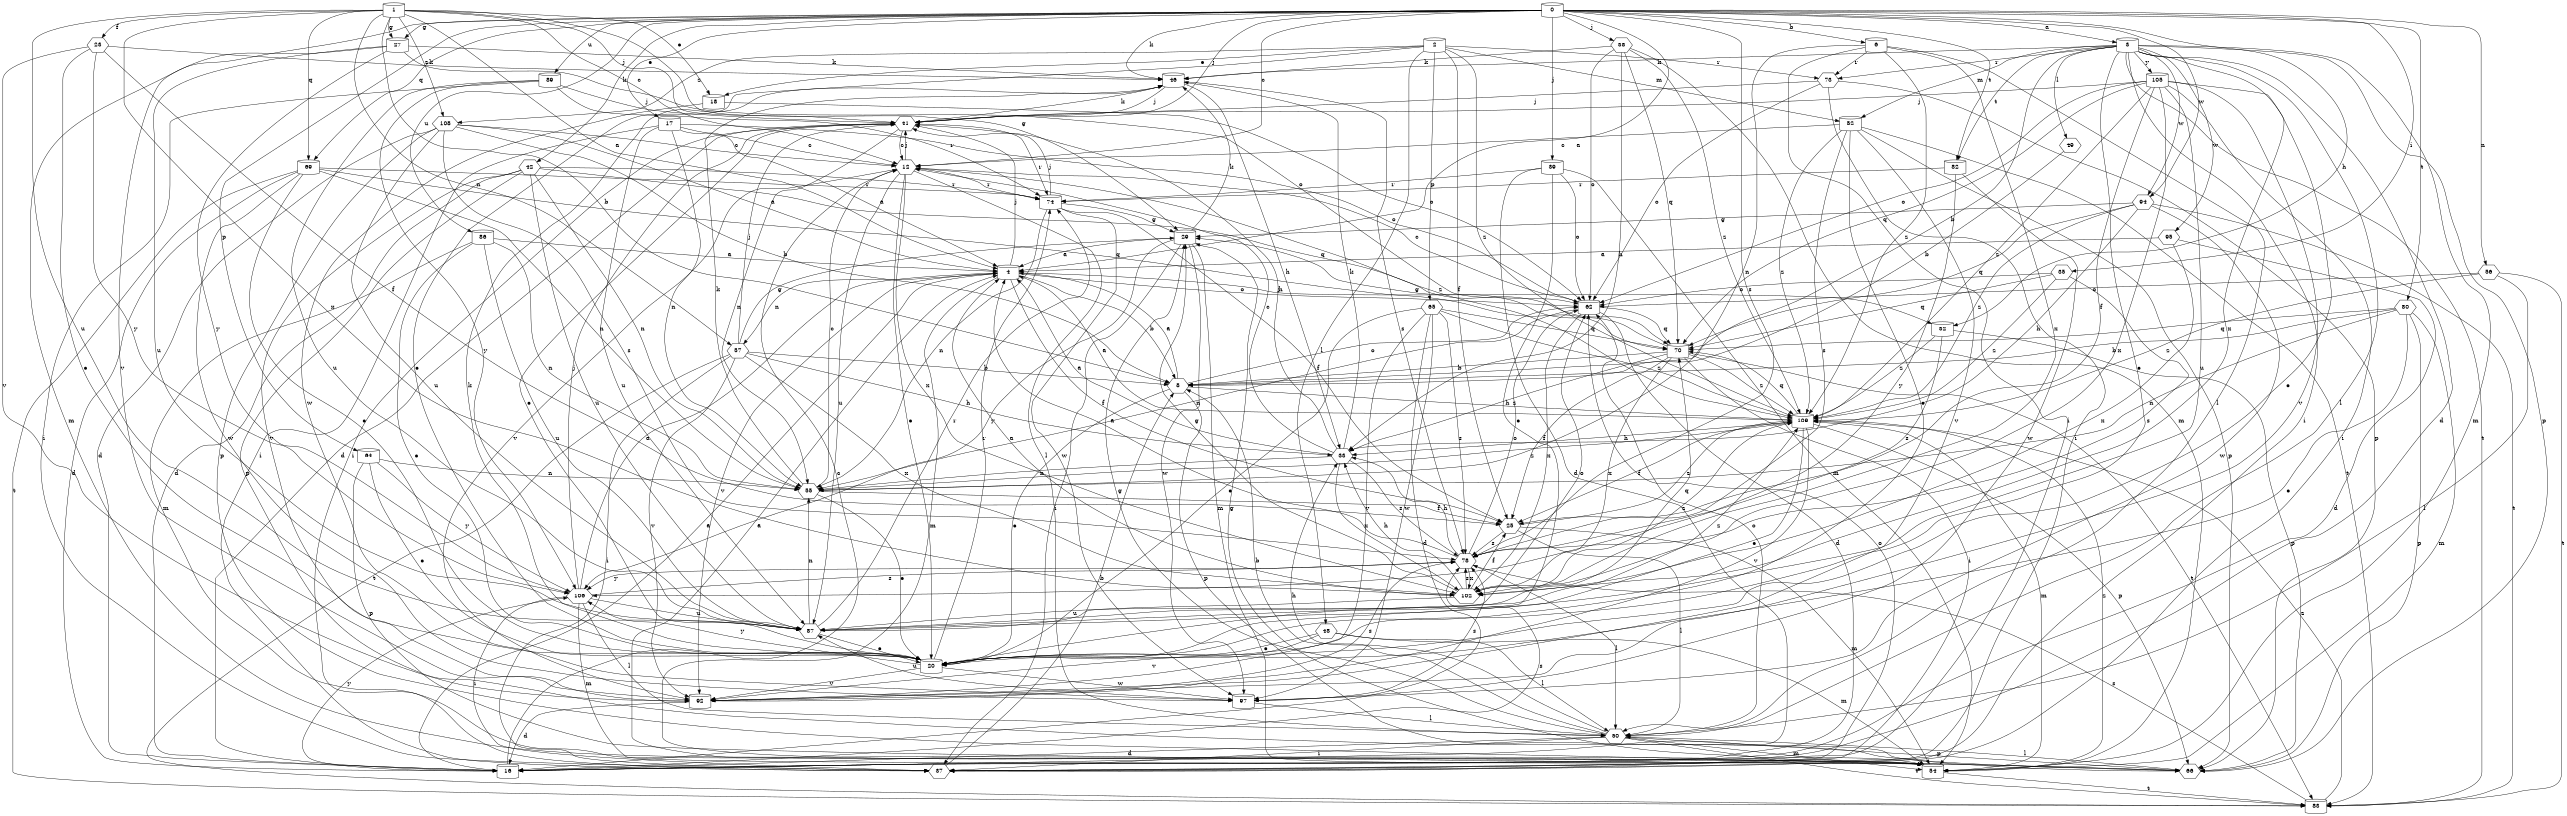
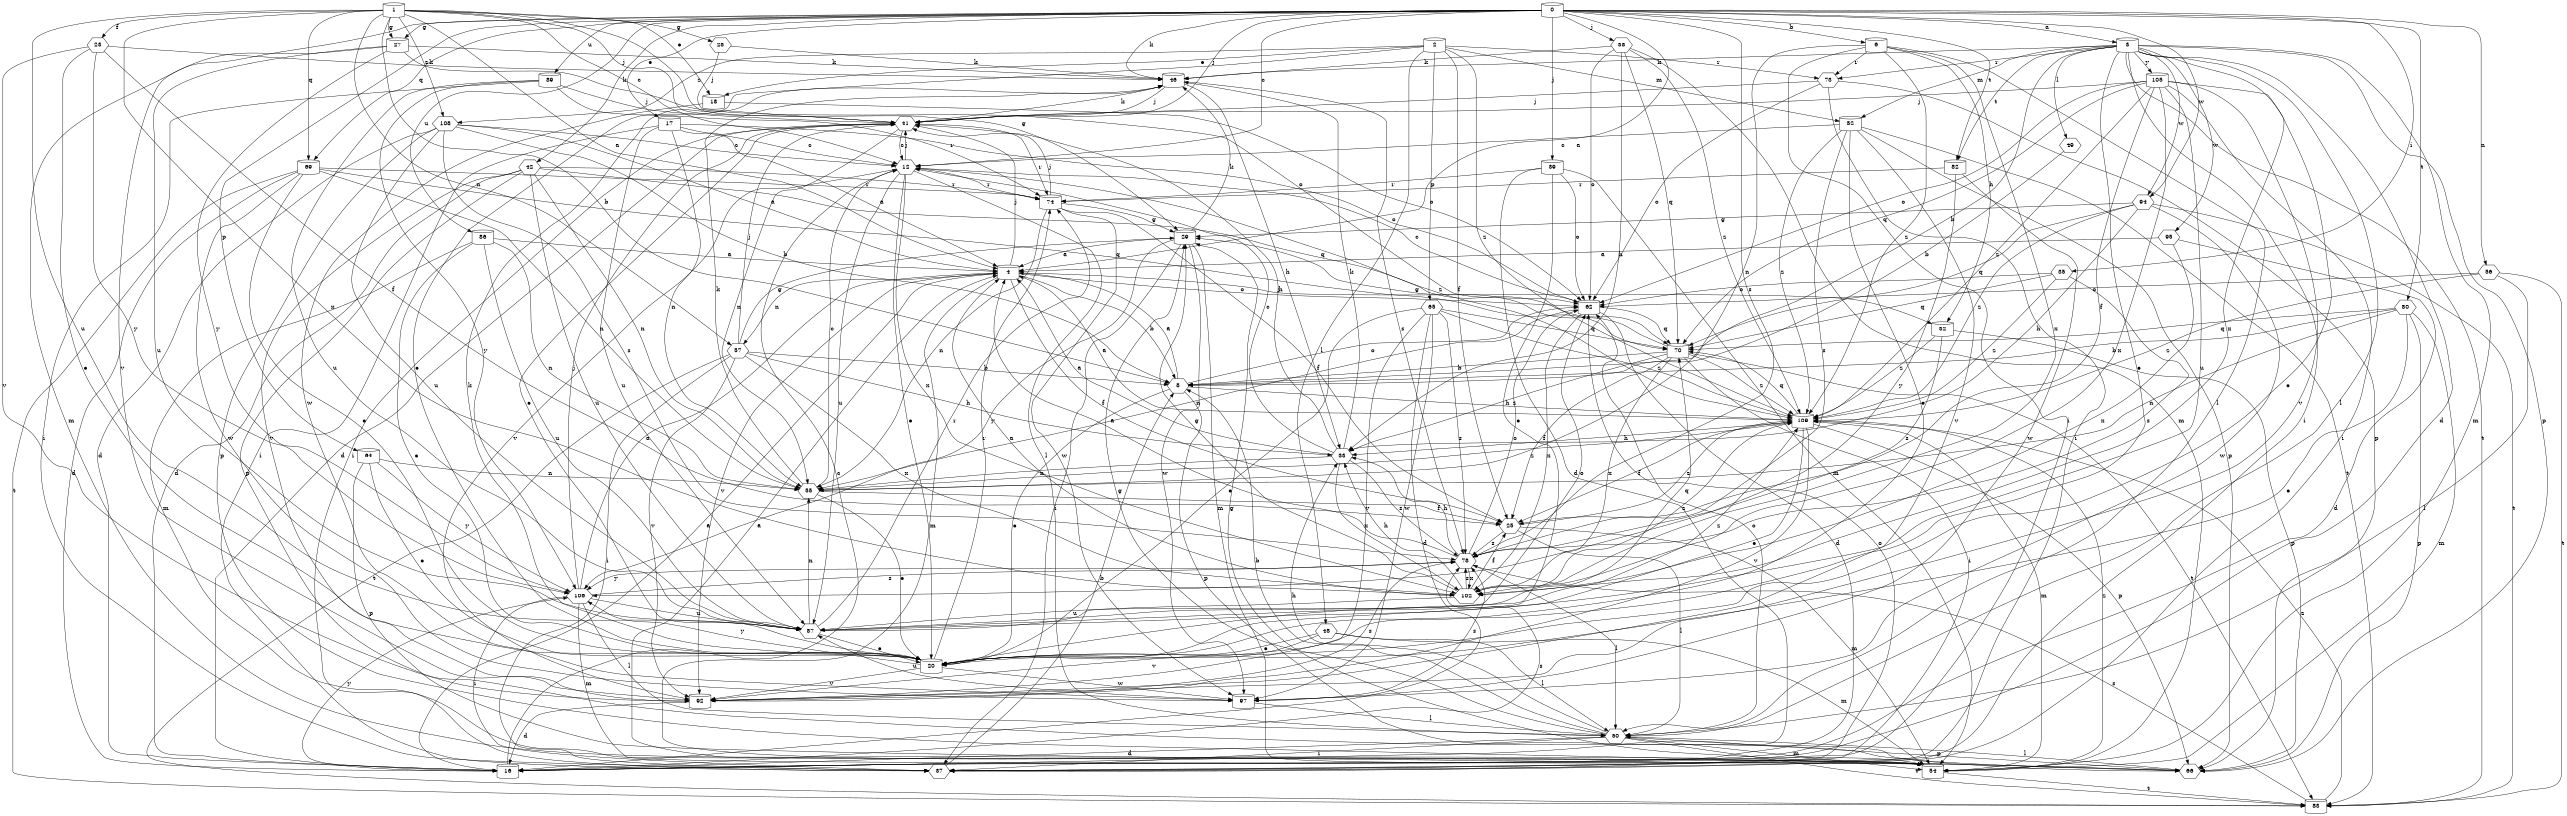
(2172, 39) -> (1986, 160)
none -> (721, 45)
